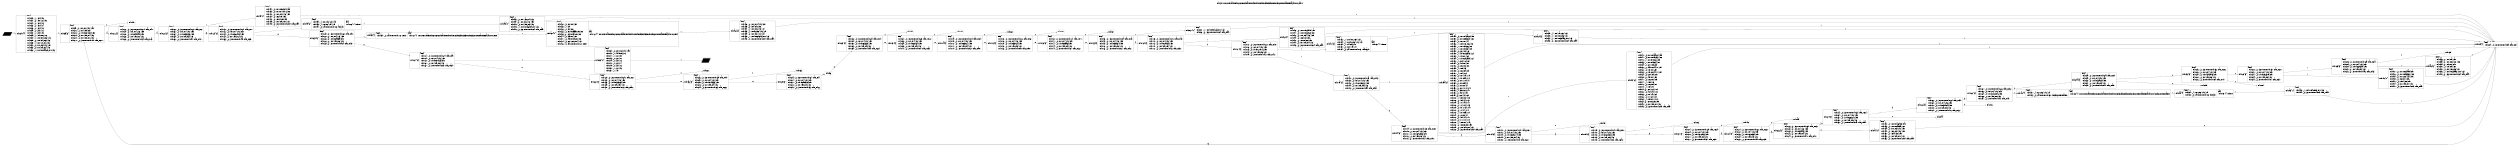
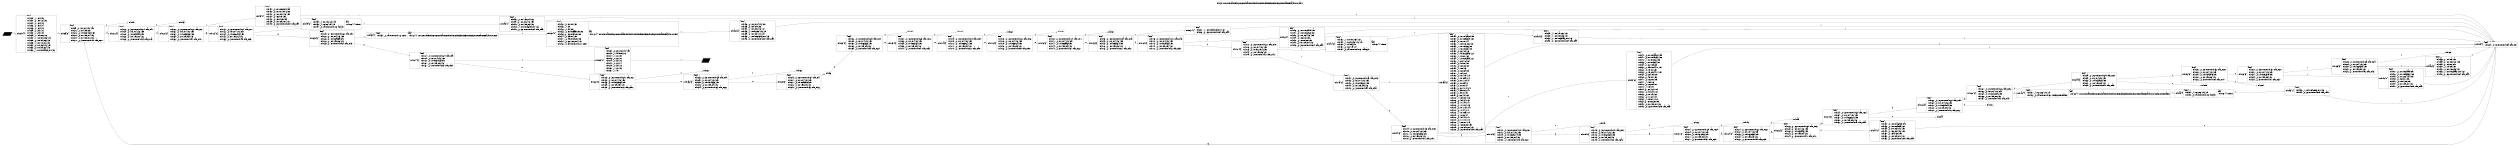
none -> (181, 23)
